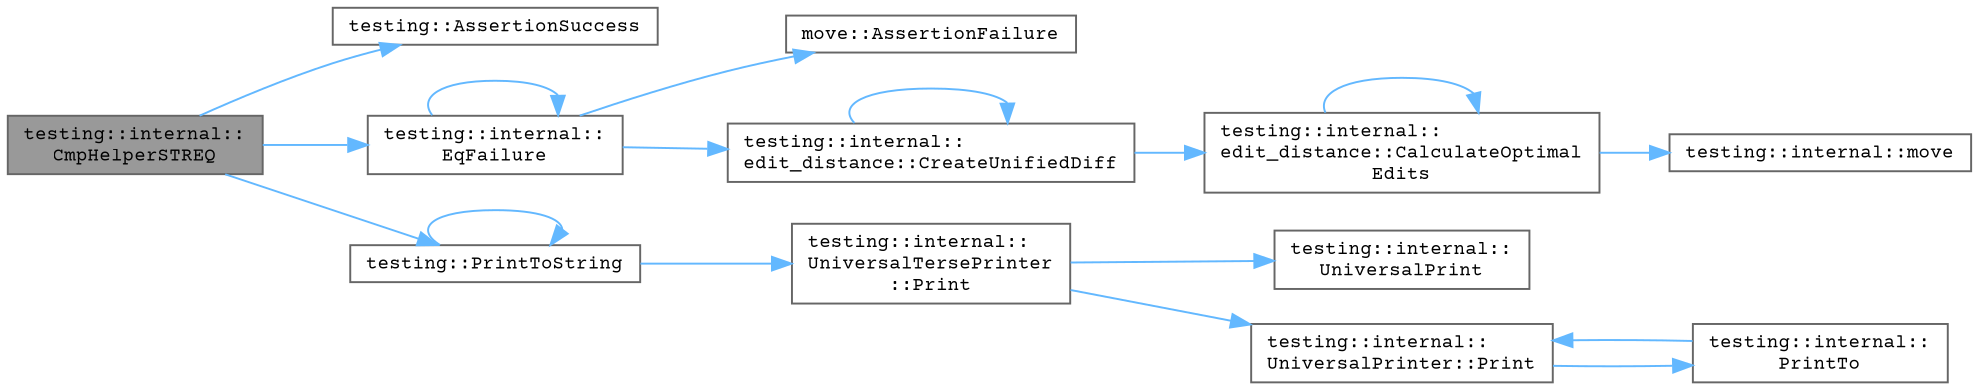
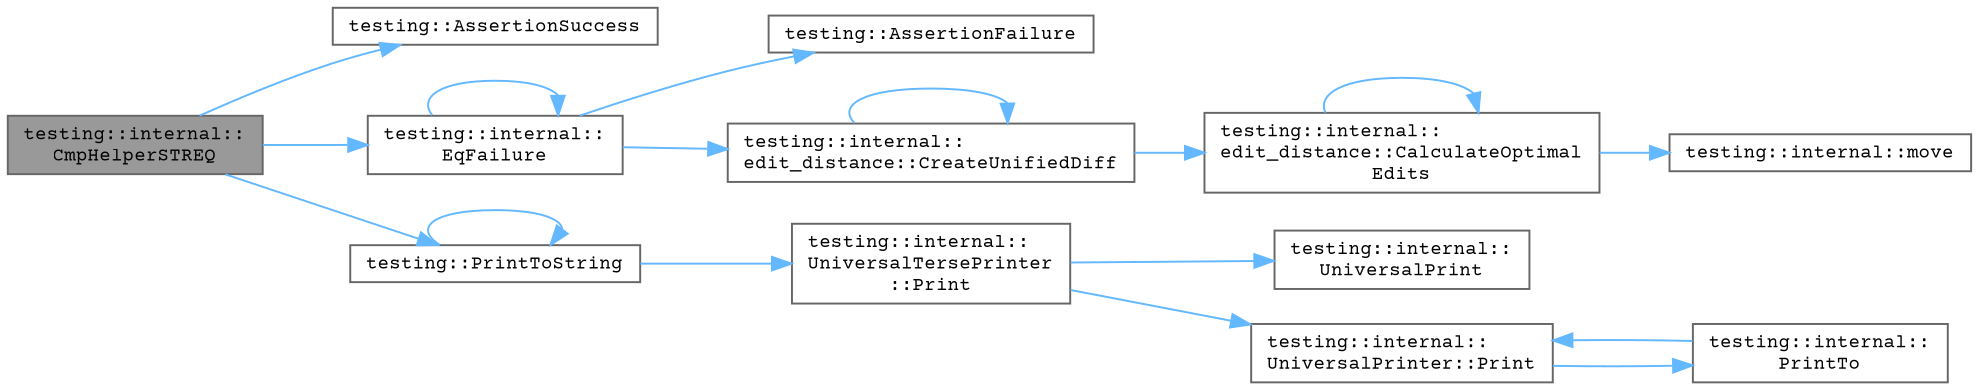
(931, 34) -> (931, 34)
